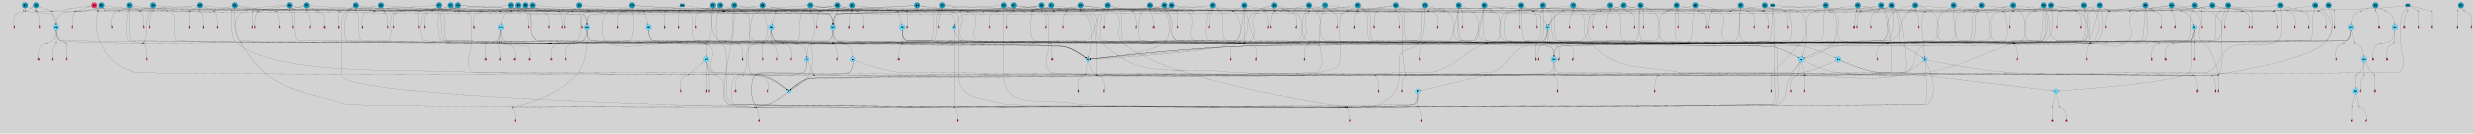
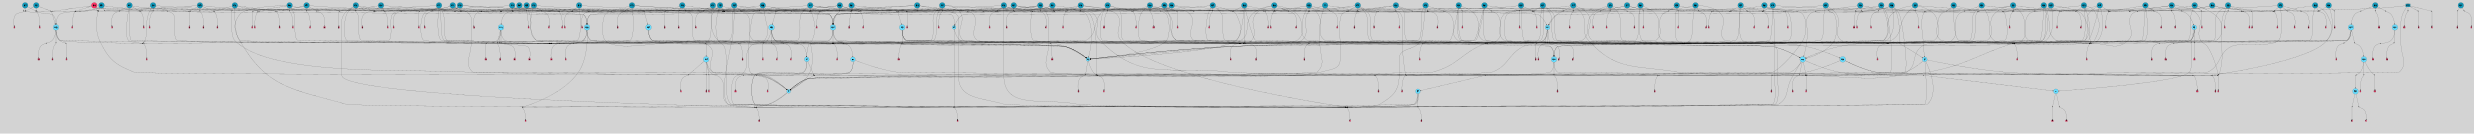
(682, 5) -> (682, 5)
(1773, 5) -> (1773, 5)
